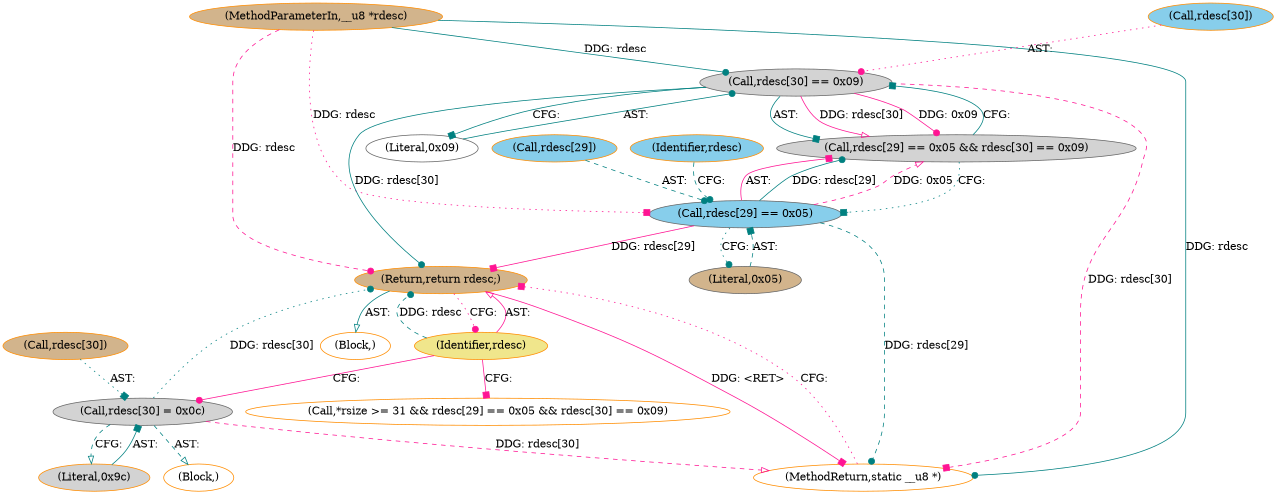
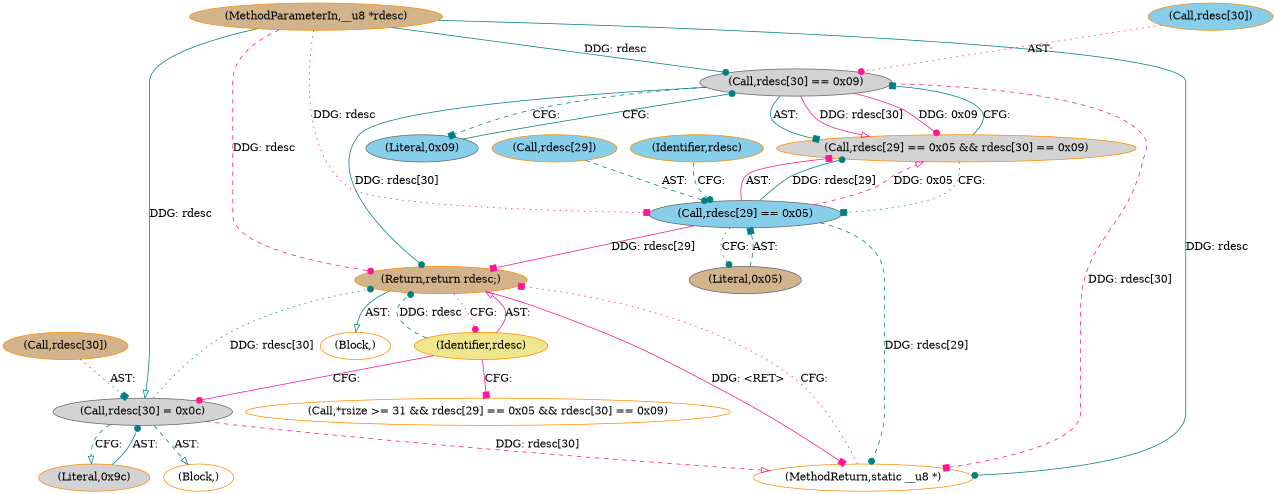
(579, 101) -> (579, 101)
(638, 115) -> (638, 115)
(422, 148) -> (422, 148)
(956, 148) -> (956, 148)
none -> (150, 174)
(126, 450) -> (126, 450)
